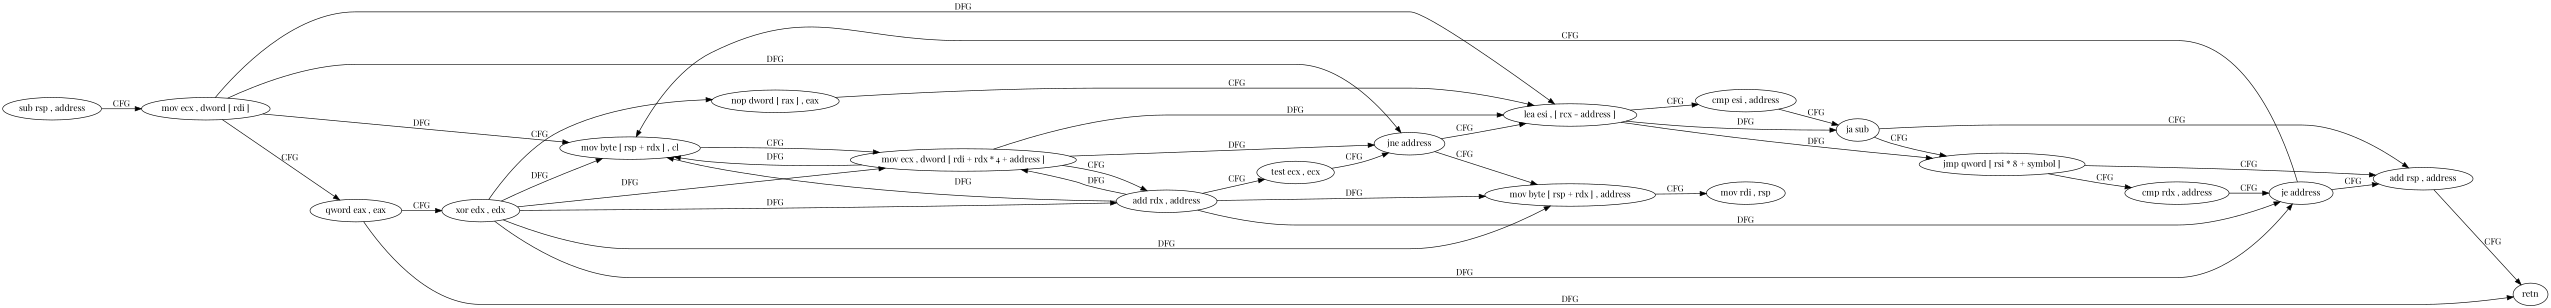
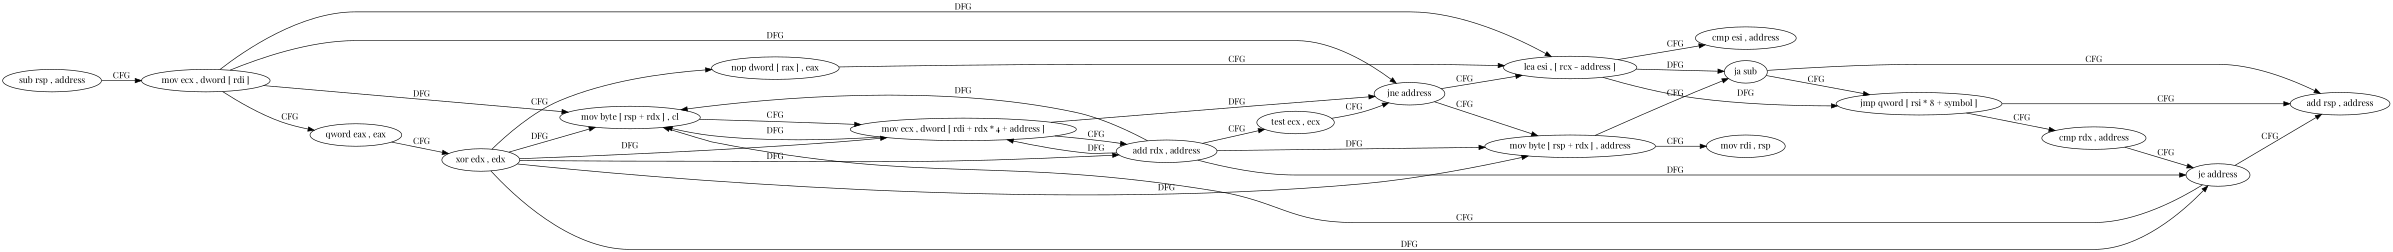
(1243, 115) -> none
(1805, 116) -> (1658, 108)
(2531, 294) -> none
